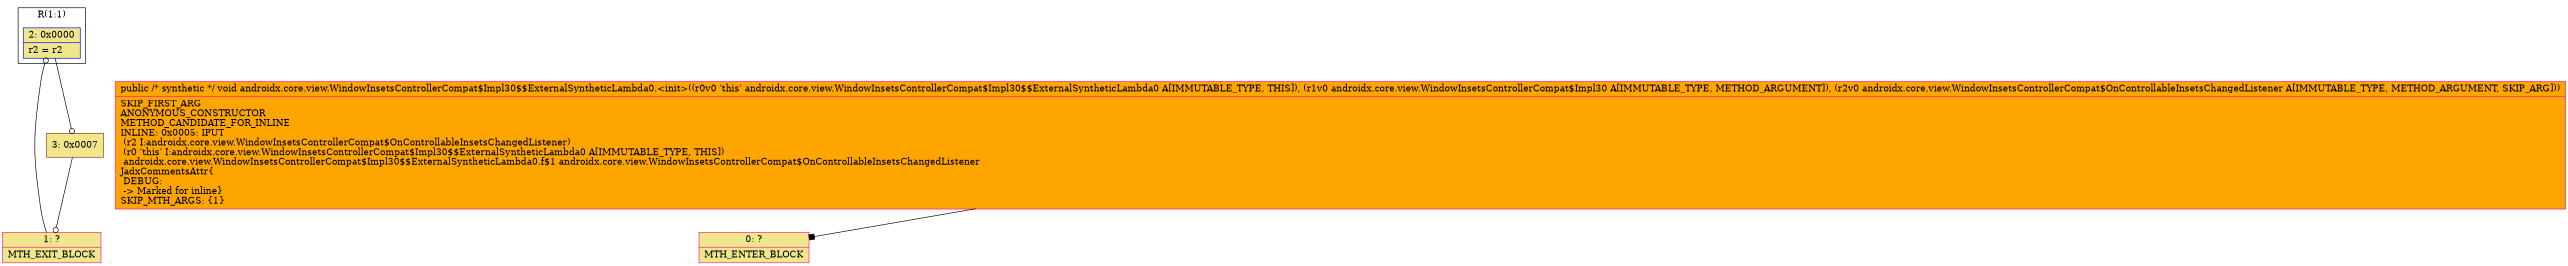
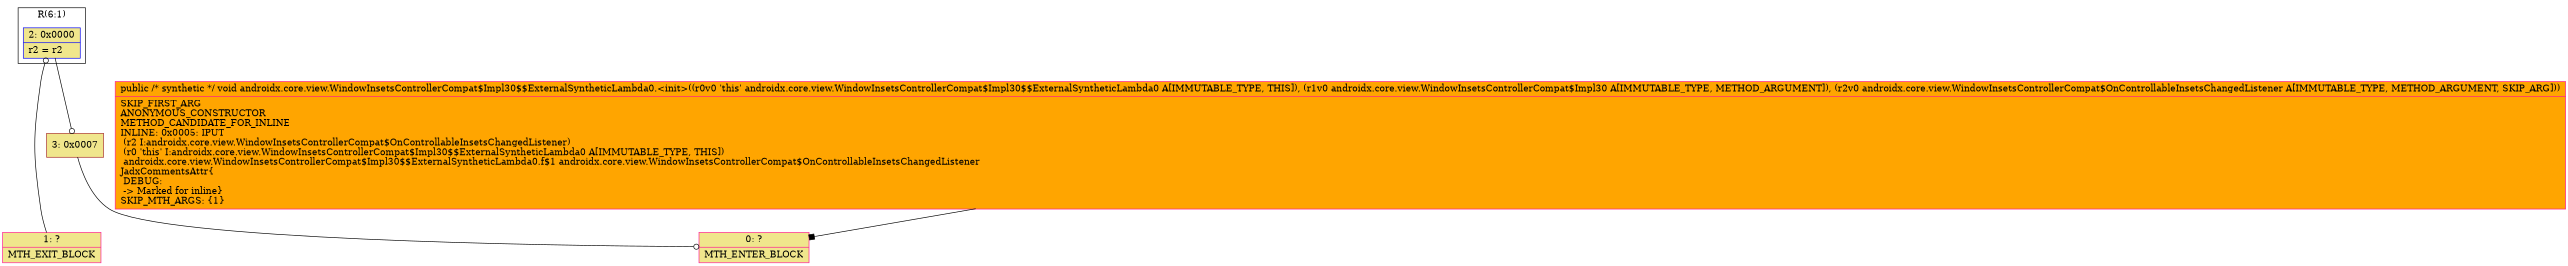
(52, 15) -> (52, 15)
(64, 192) -> (369, 239)
